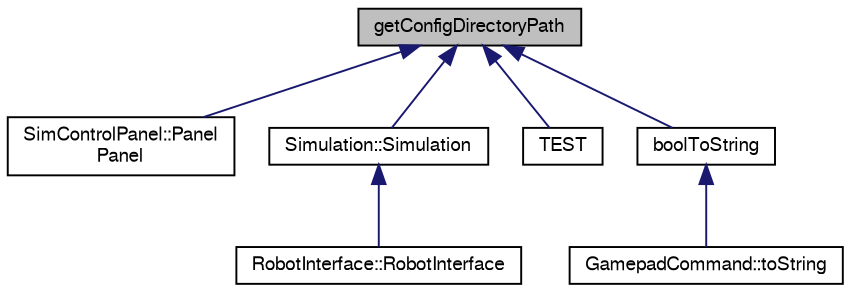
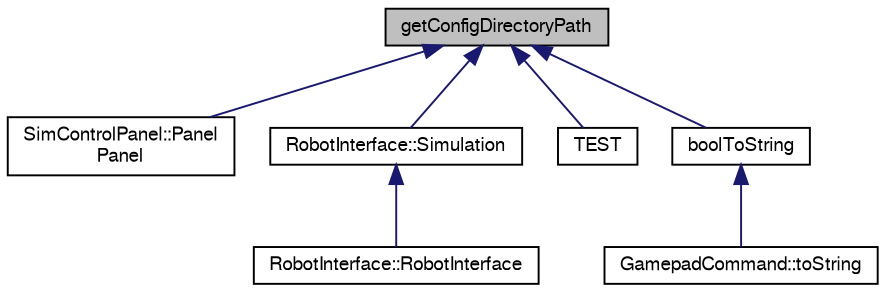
(379, 146) -> (396, 146)
